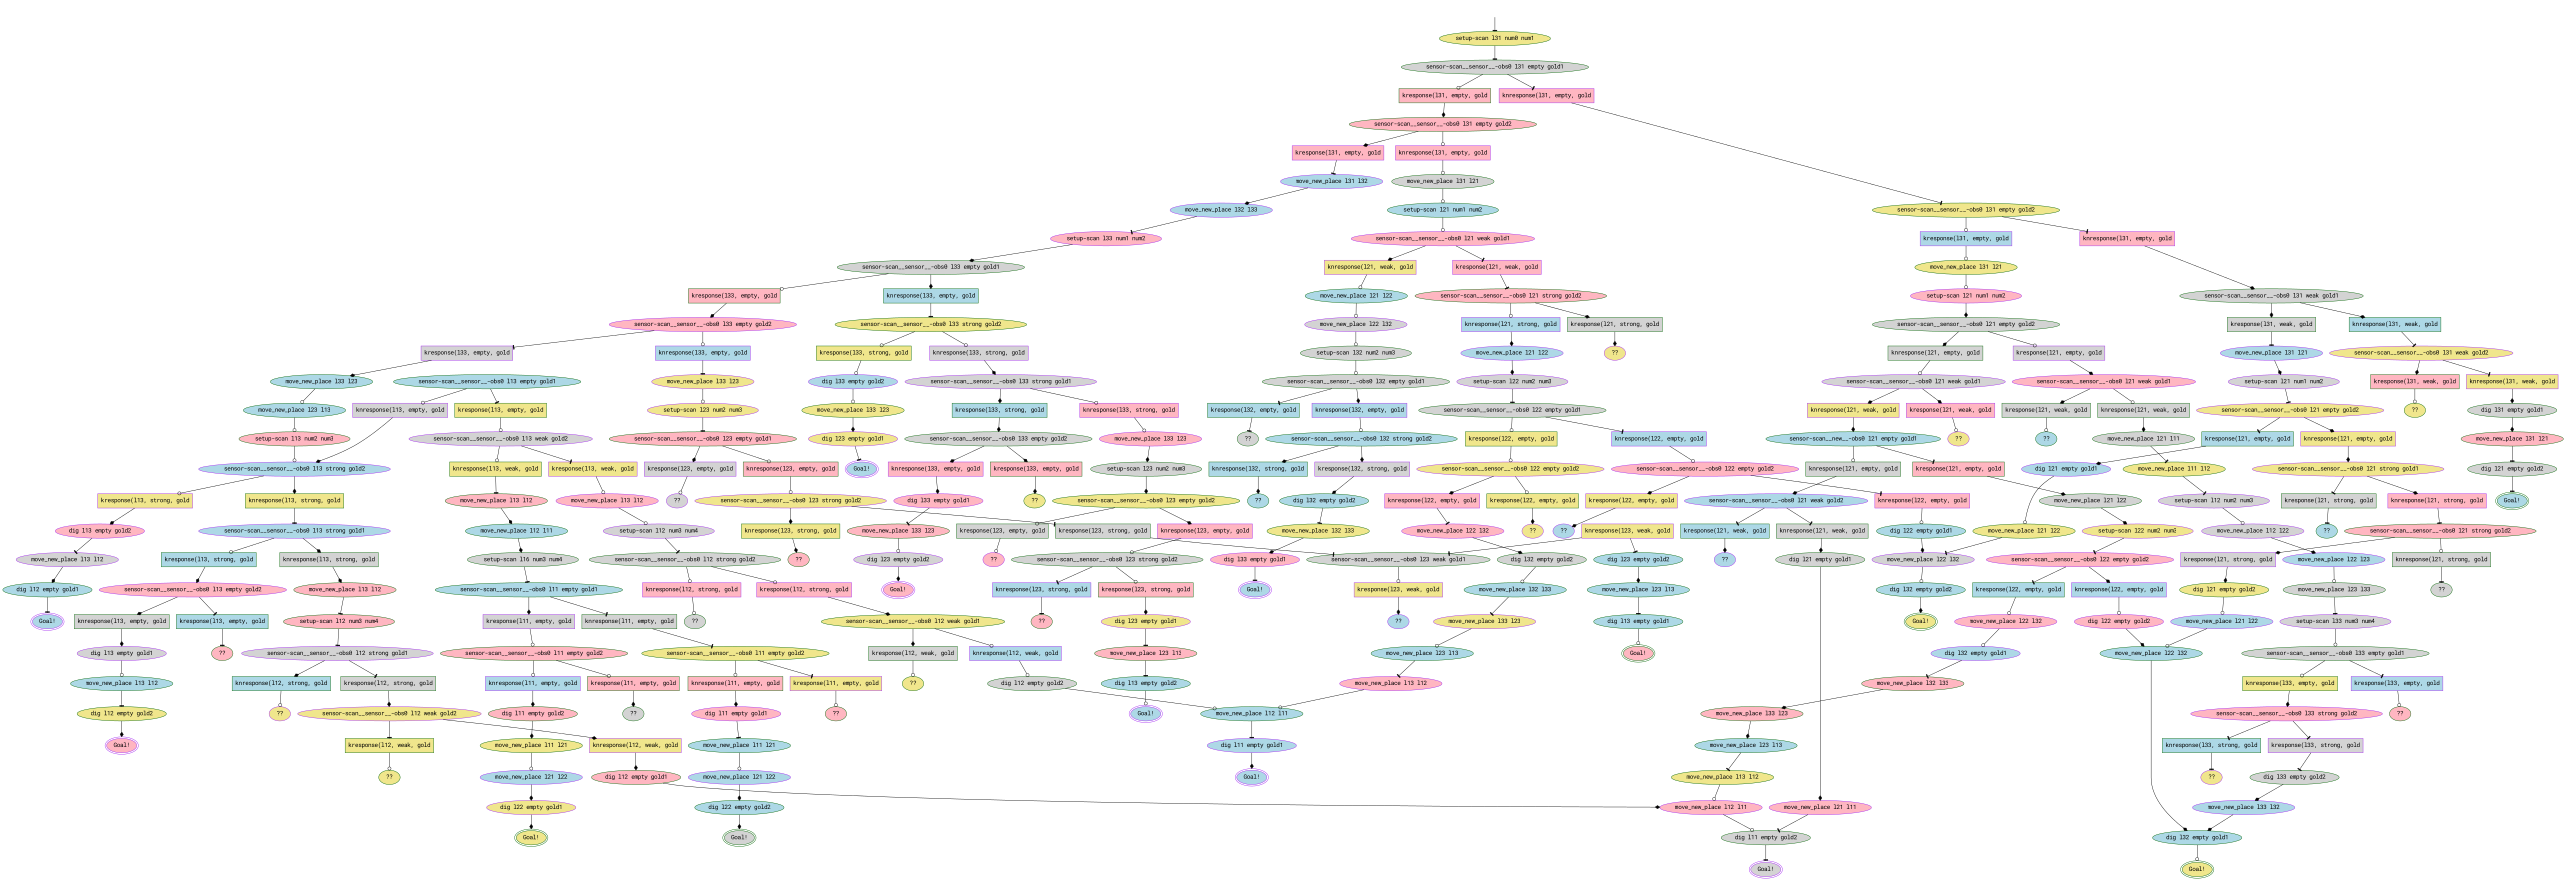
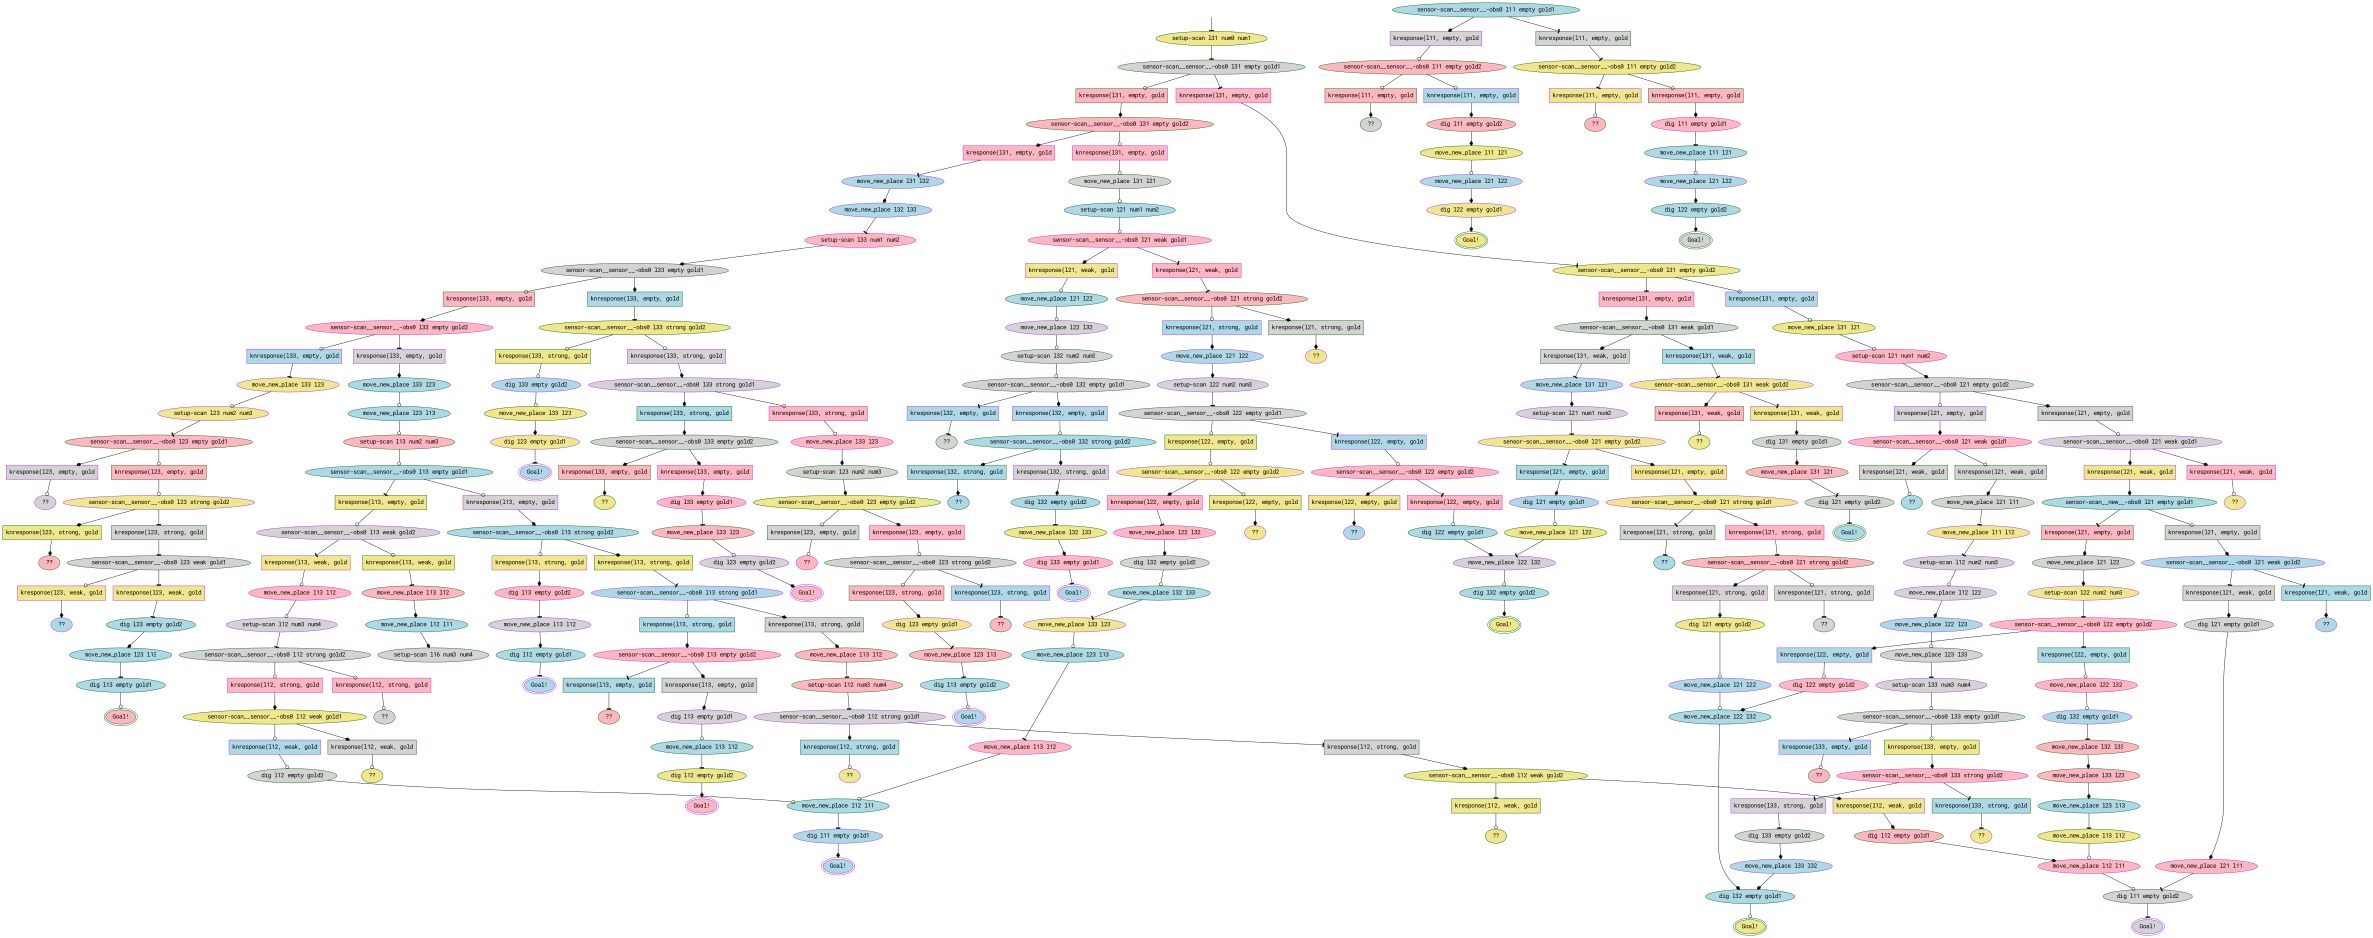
(1253, 410) -> (953, 414)
(295, 452) -> (399, 456)
(295, 469) -> (543, 533)
(2174, 469) -> (1979, 533)
(1516, 546) -> (159, 577)
(526, 574) -> none
(389, 714) -> (1496, 776)
